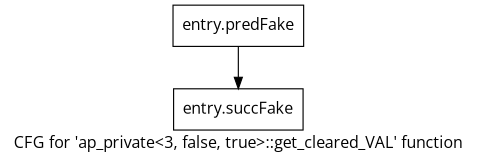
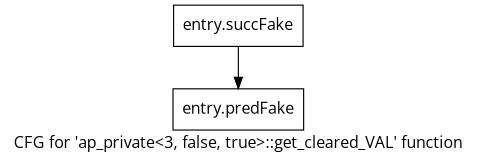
(238, 62) -> (238, 62)
